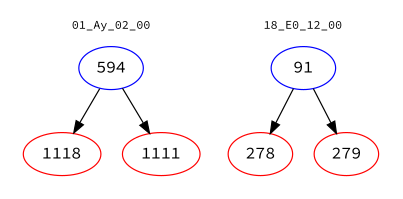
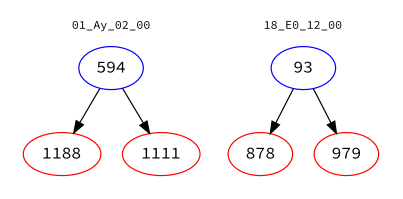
(303, 68) -> (303, 68)
(62, 154) -> (62, 154)
(260, 154) -> (260, 154)
(346, 154) -> (346, 154)
